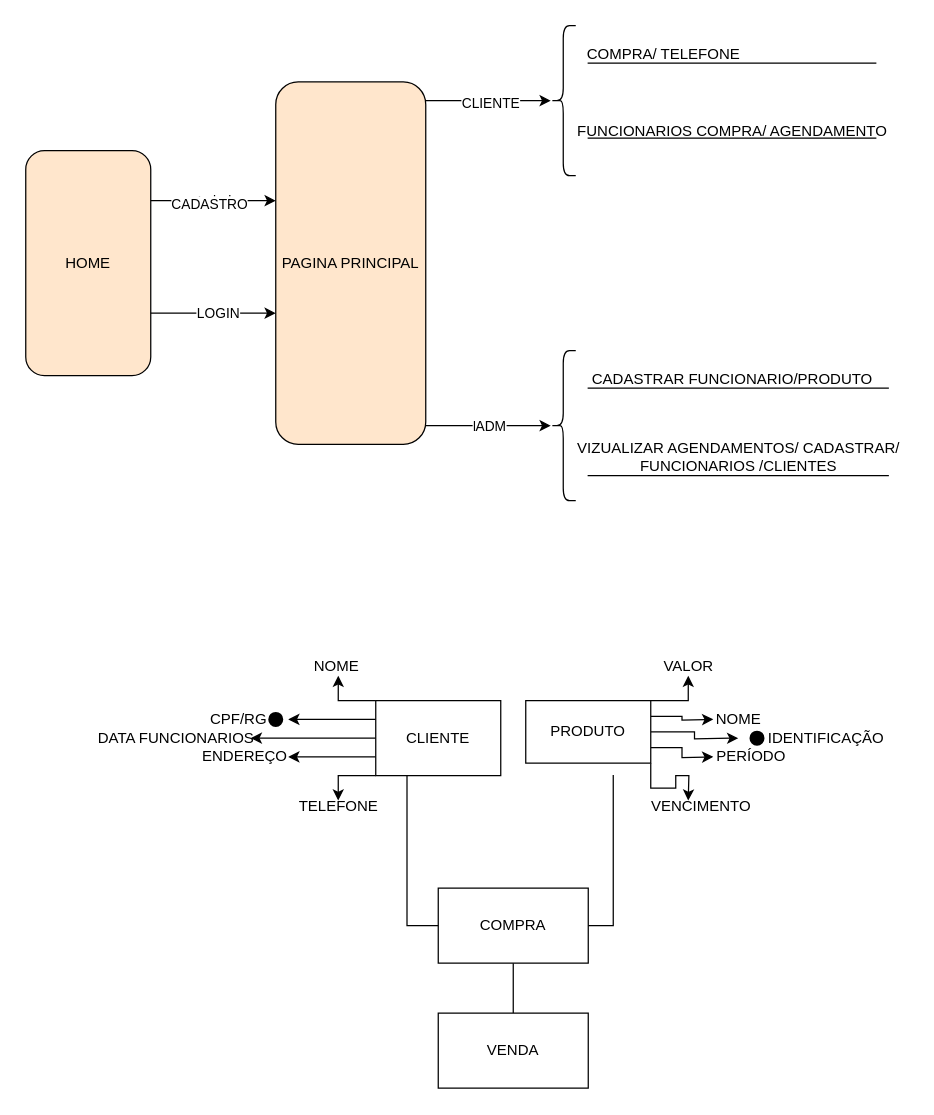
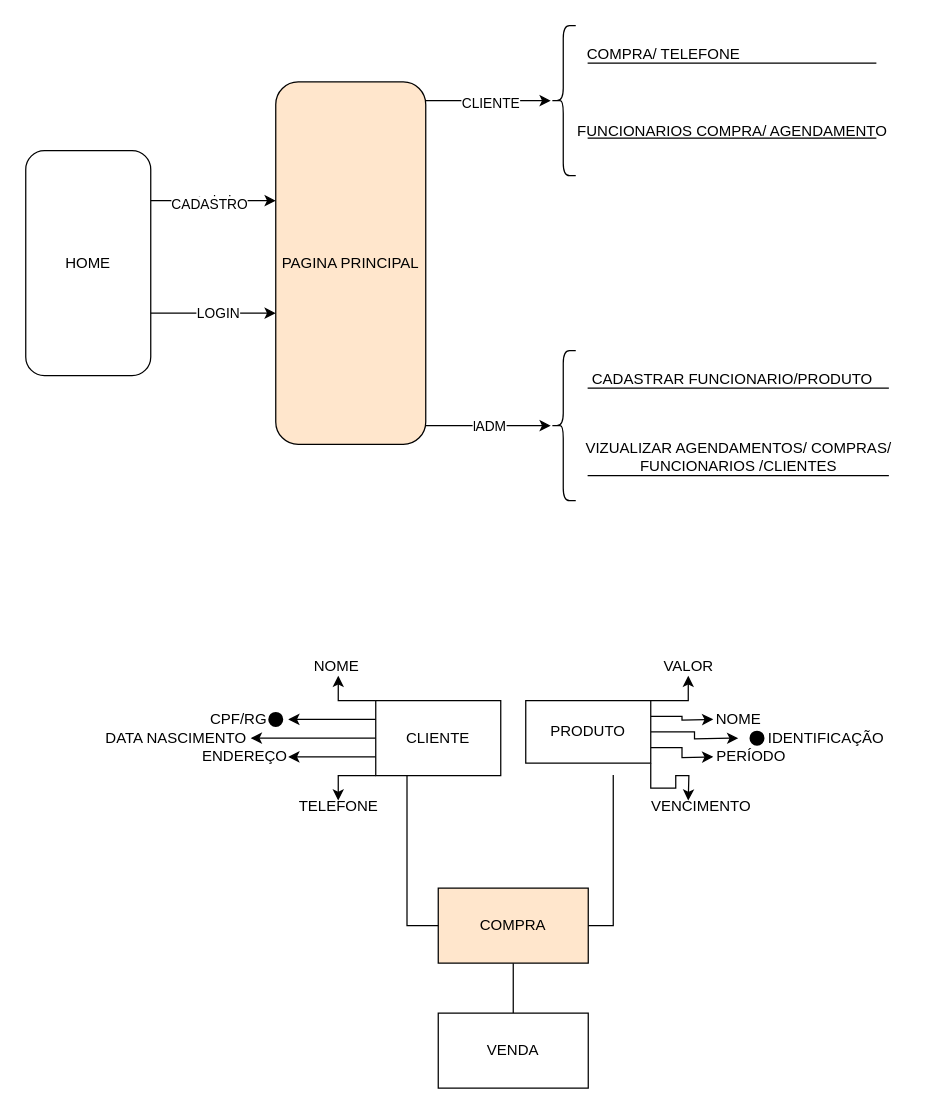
(88, 263) -> (88, 263)
(739, 457) -> (739, 457)
(176, 738) -> (176, 738)
(513, 926) -> (513, 926)
